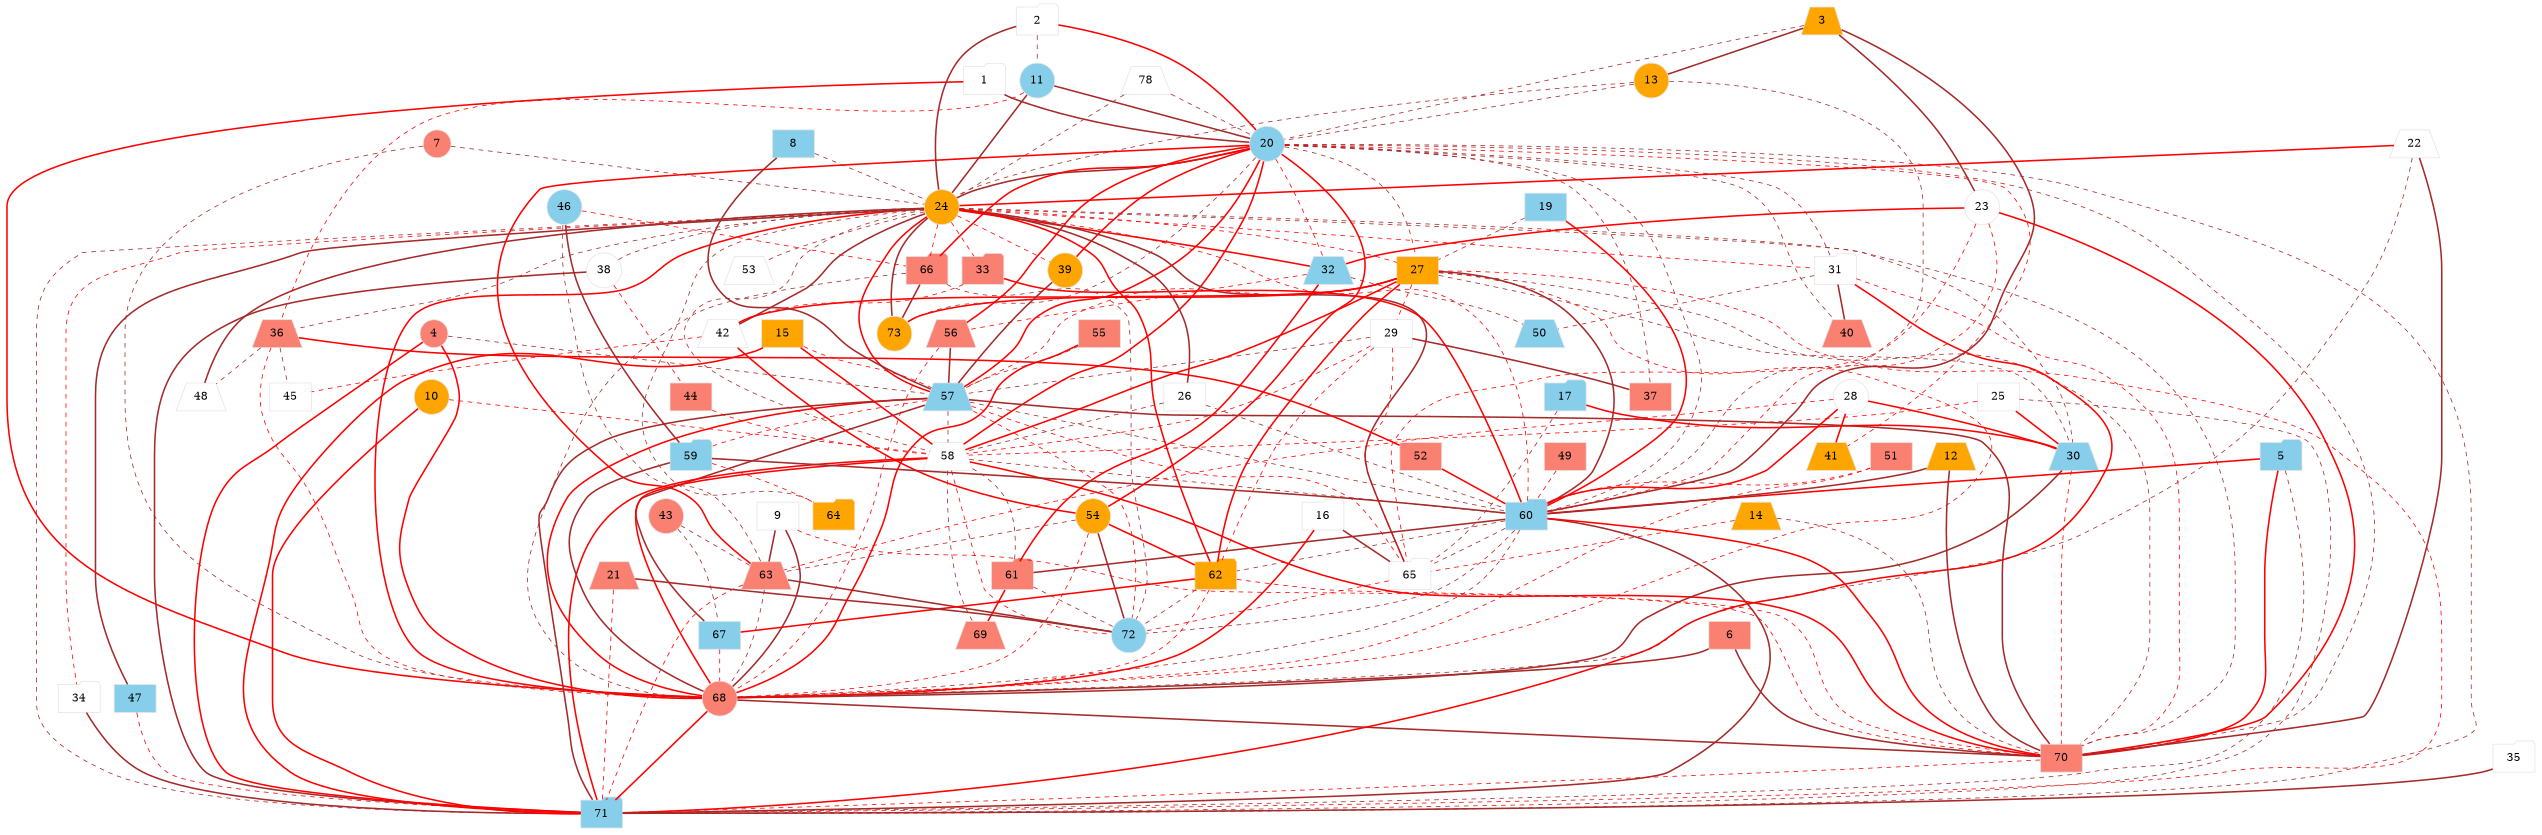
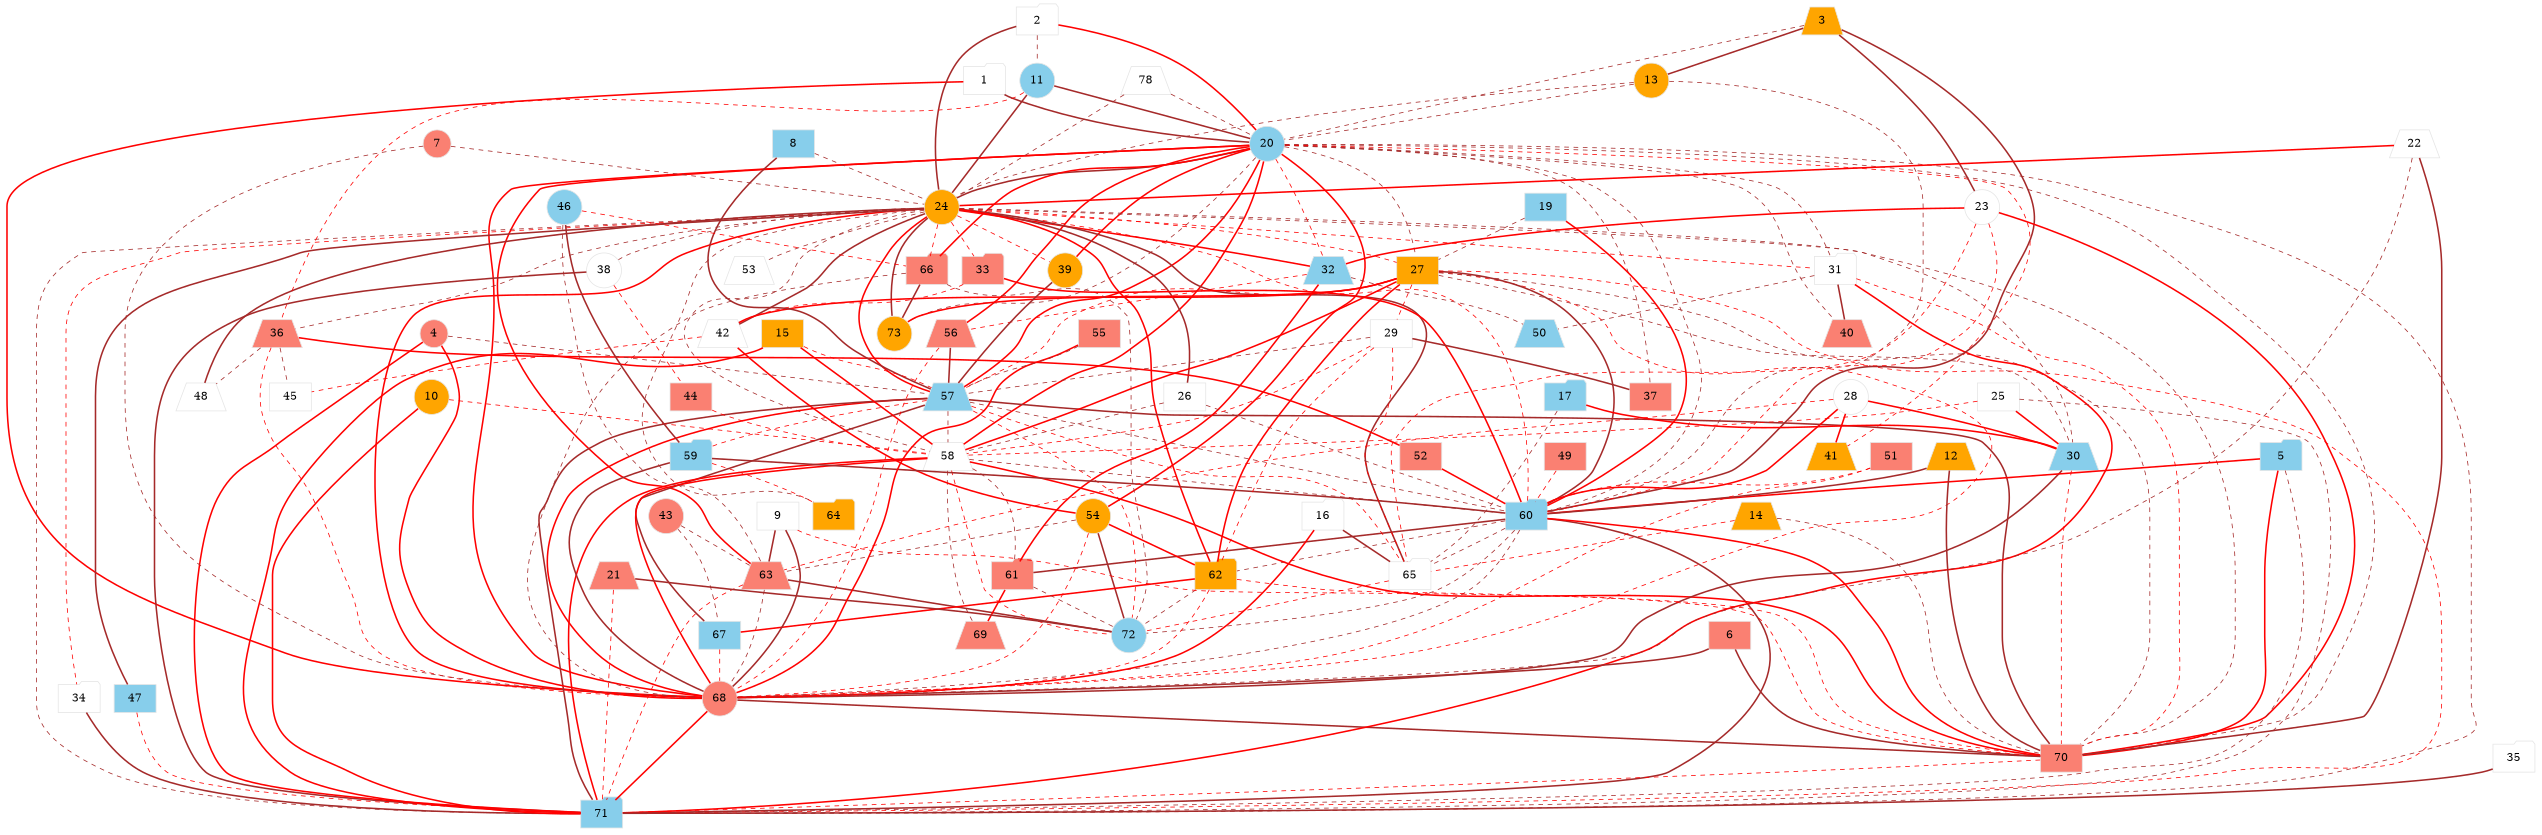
none -> (513, 189)
